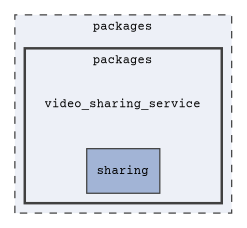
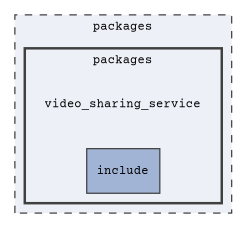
(123, 171) -> (123, 171)
